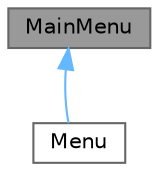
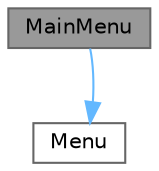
(65, 96) -> (93, 75)
